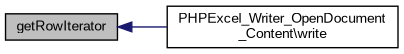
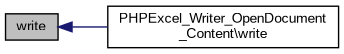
(61, 27) -> (32, 27)
